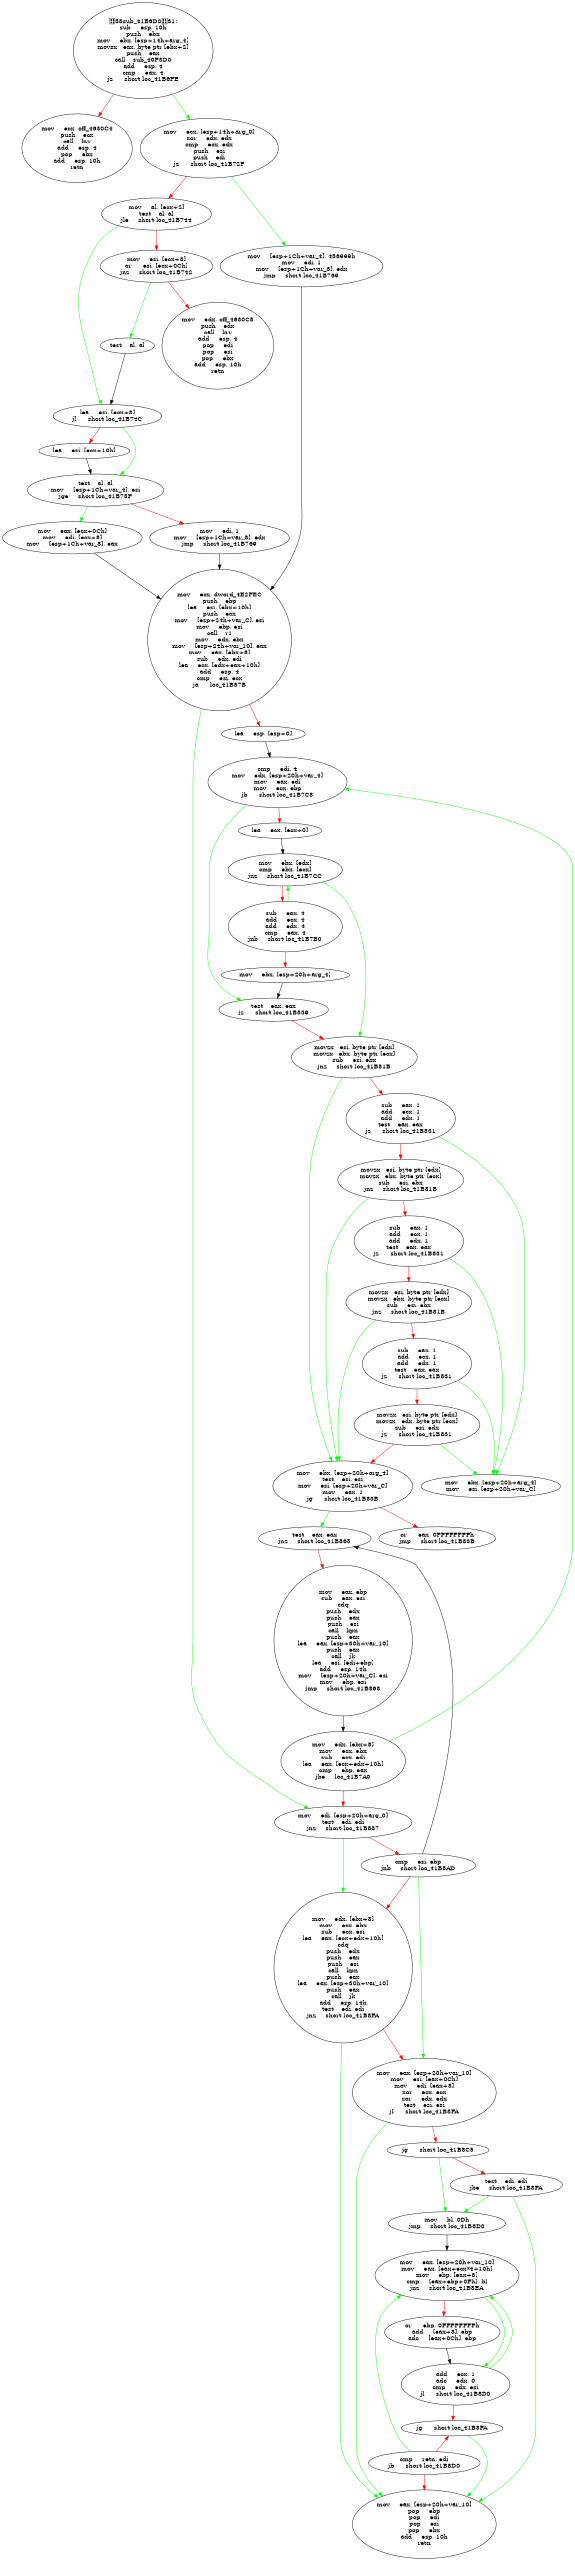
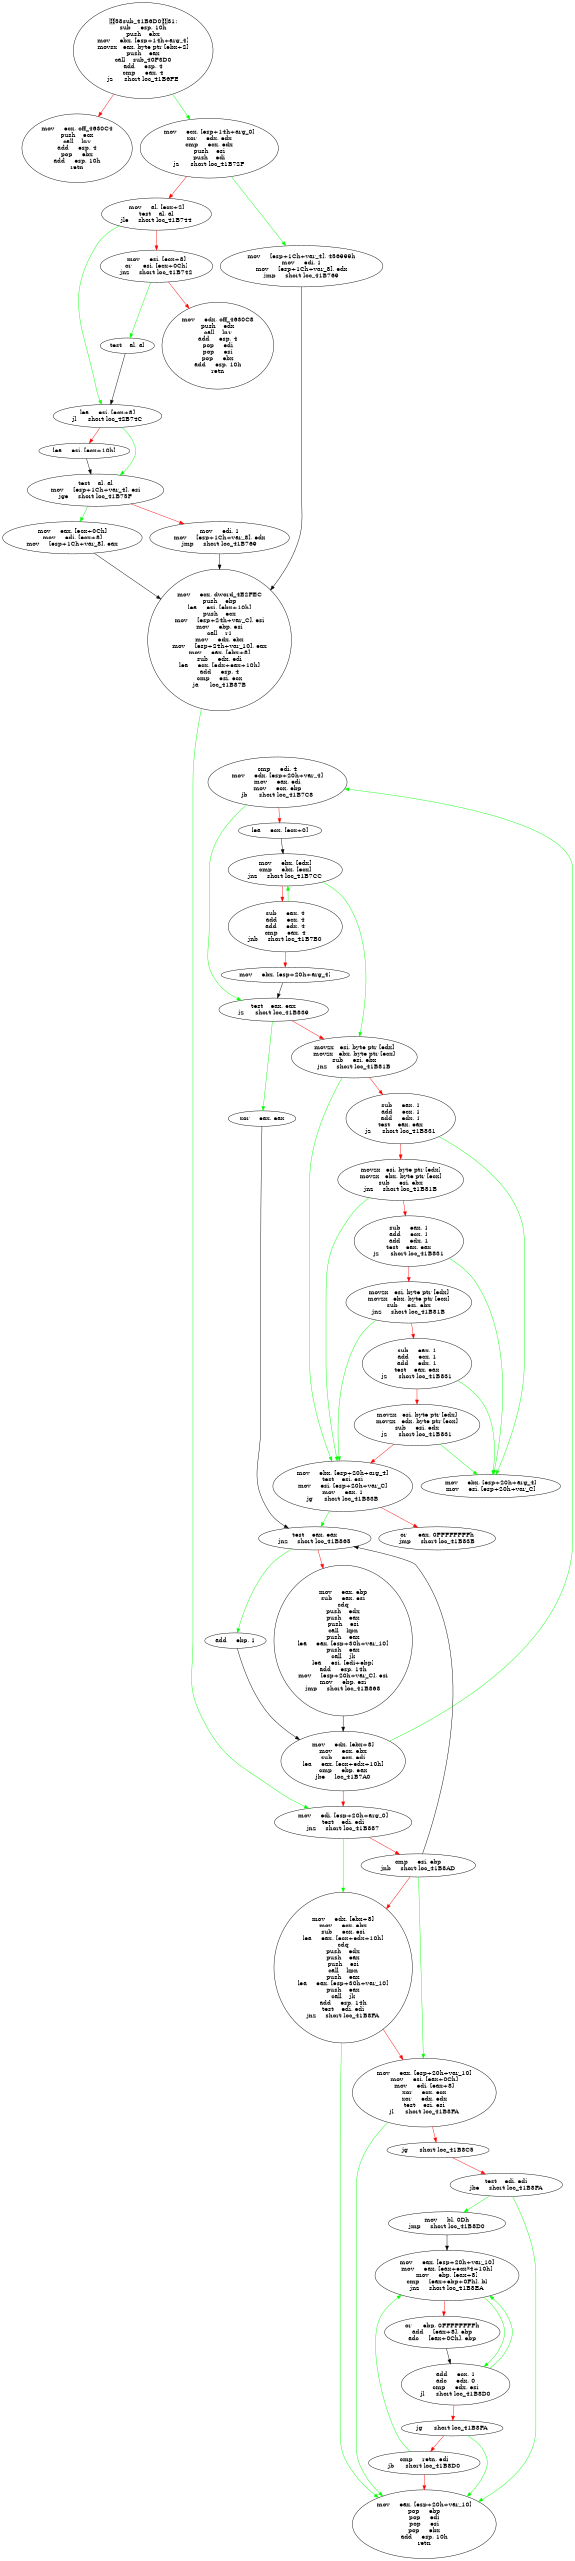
(108, 416) -> (108, 416)
(263, 734) -> none
none -> (262, 1119)
none -> (235, 1641)
(442, 2183) -> none
(441, 2446) -> (438, 2442)
